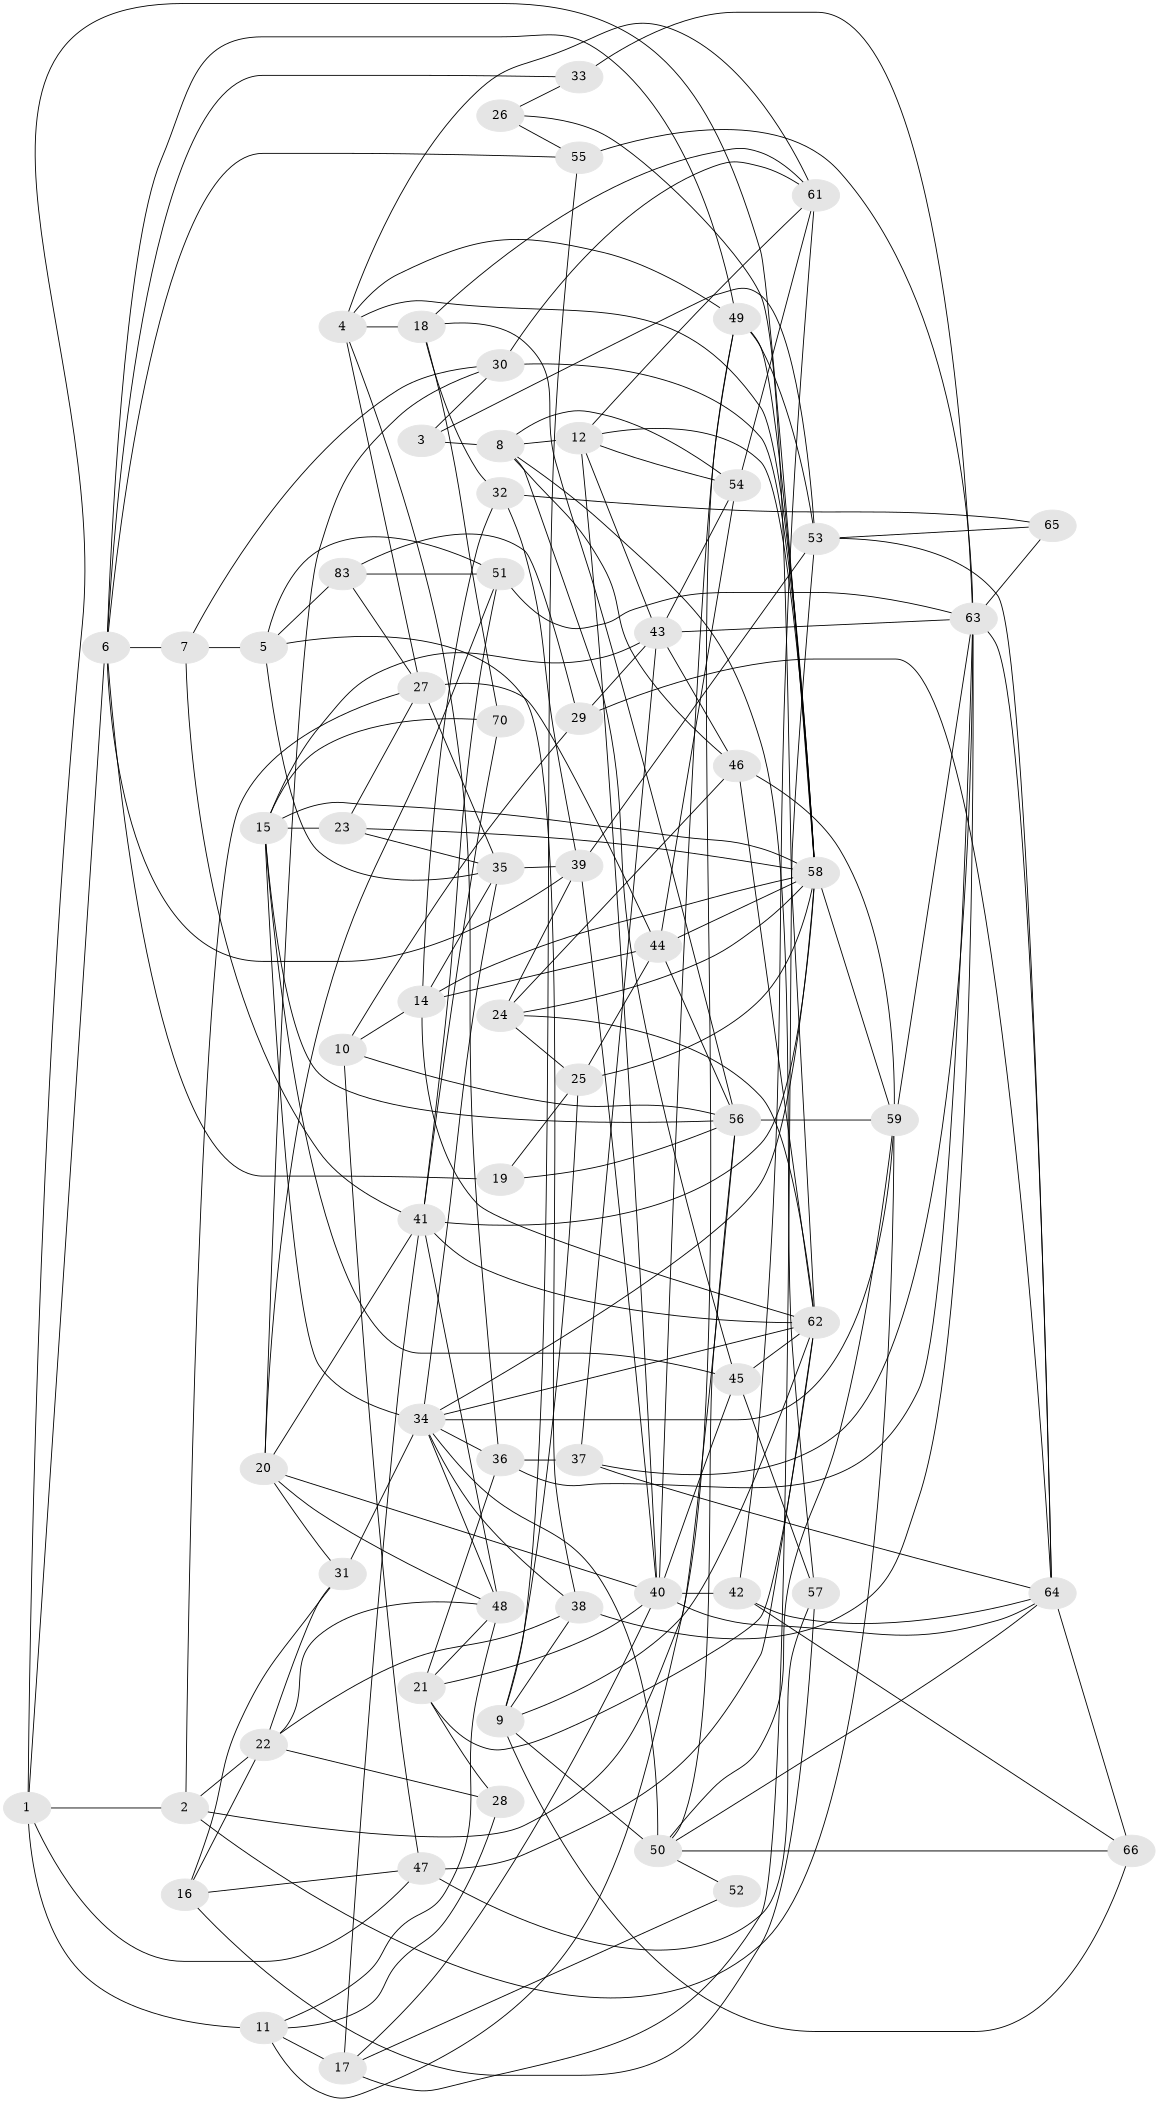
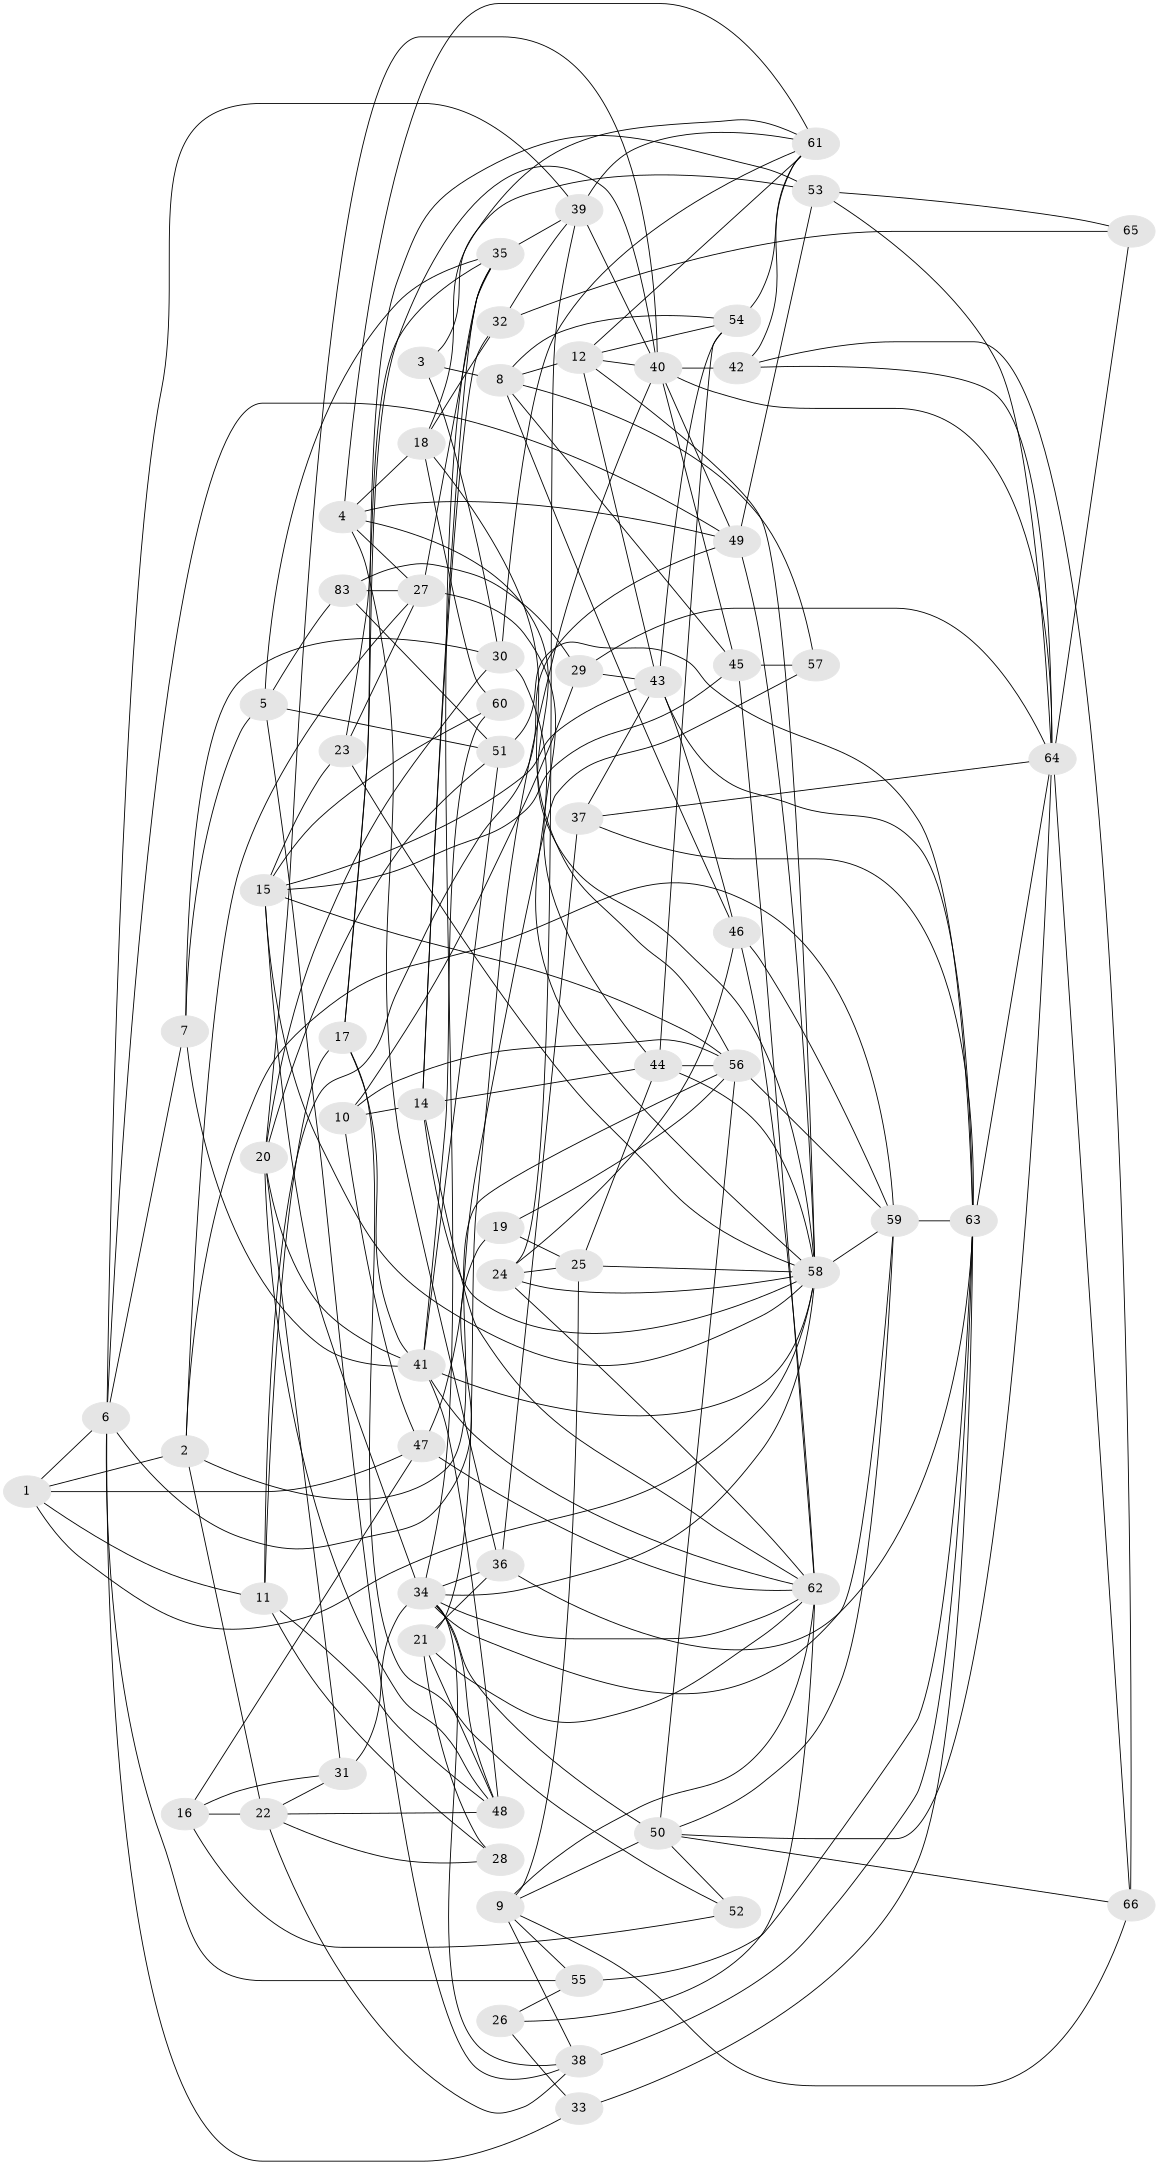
(1013, 572) -> (1092, 495)
(500, 721) -> (500, 705)
(682, 725) -> (680, 136)
(651, 2063) -> (416, 1947)
